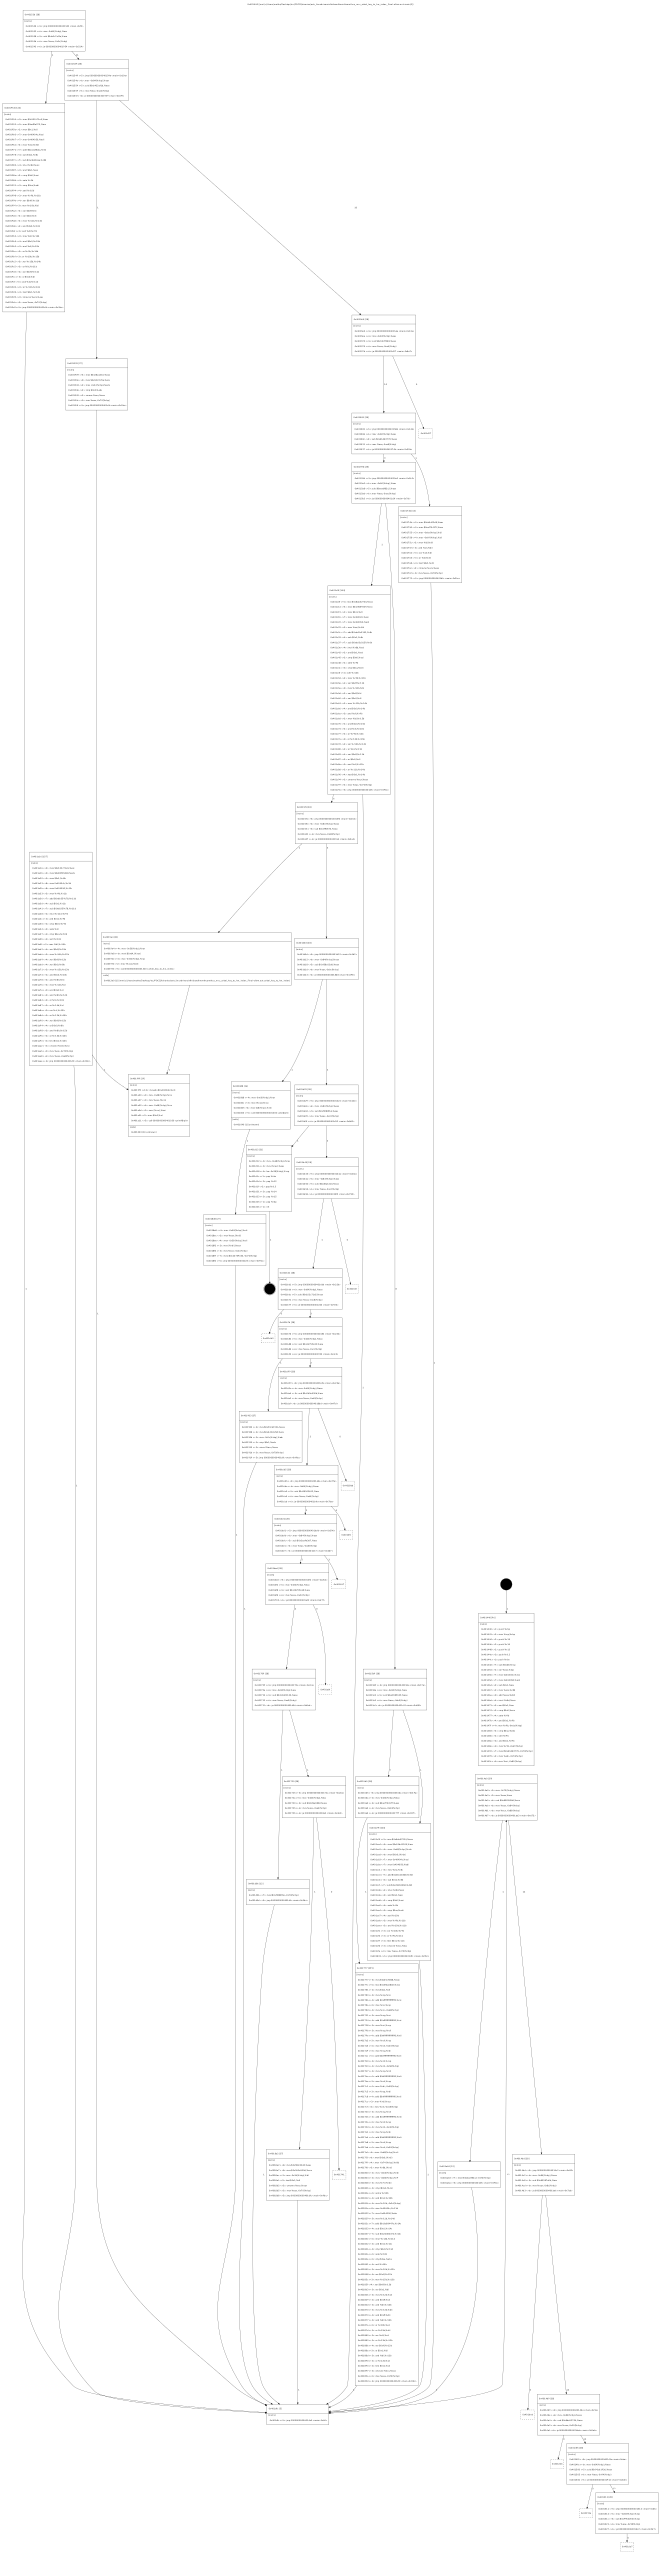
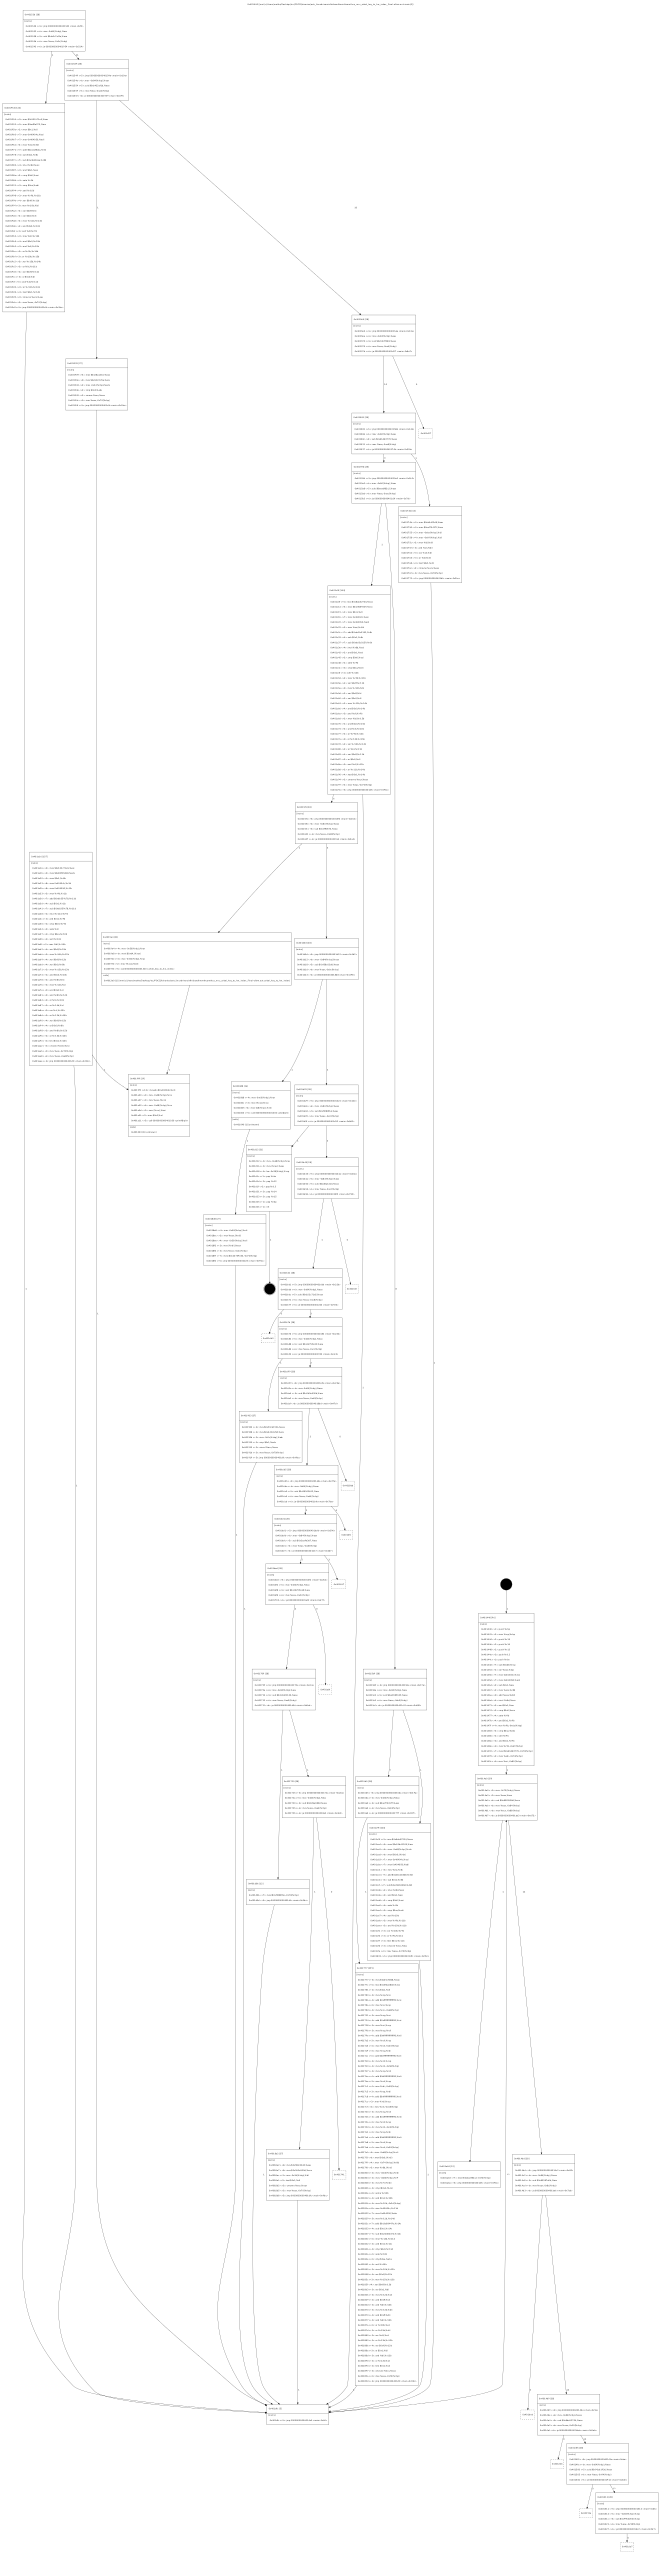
none -> (506, 1769)
(463, 2347) -> none
